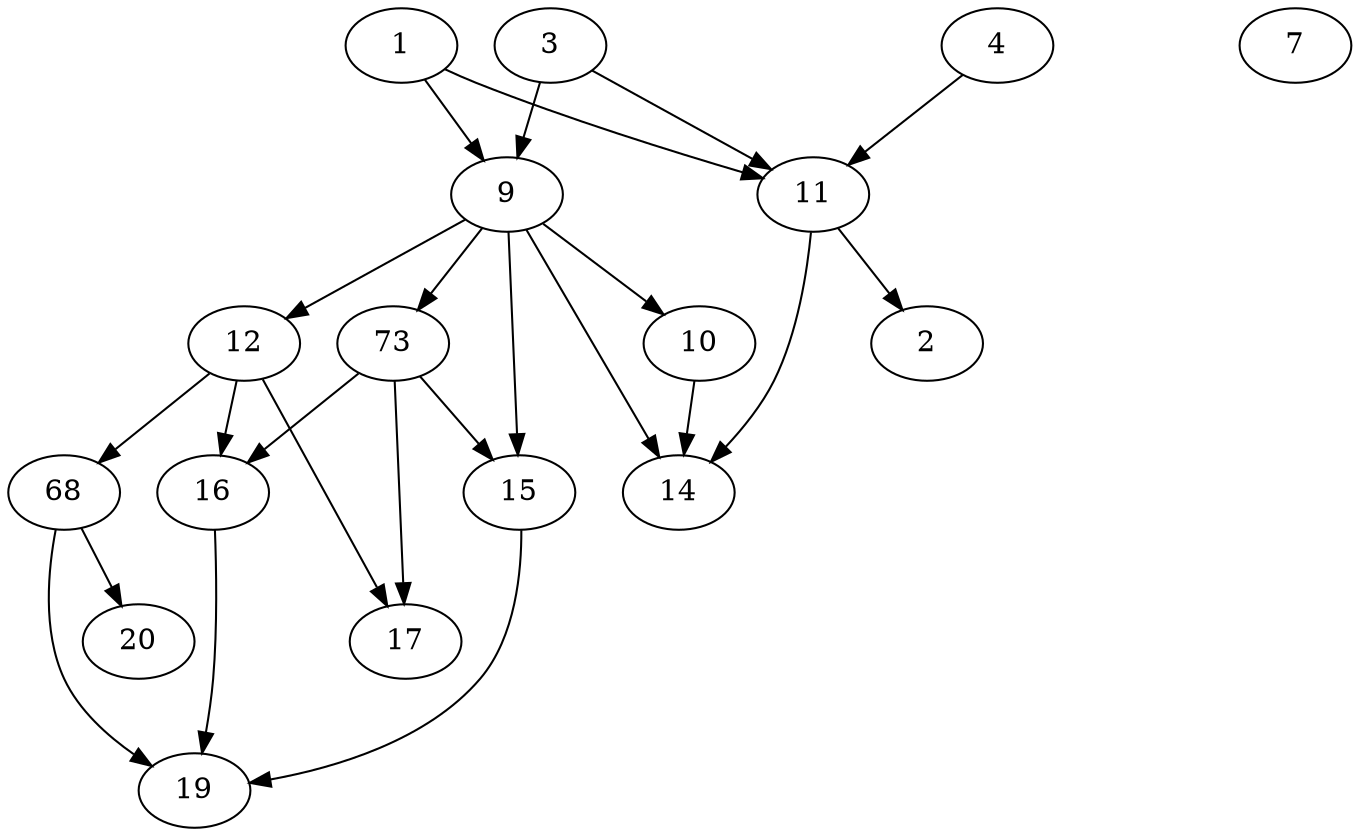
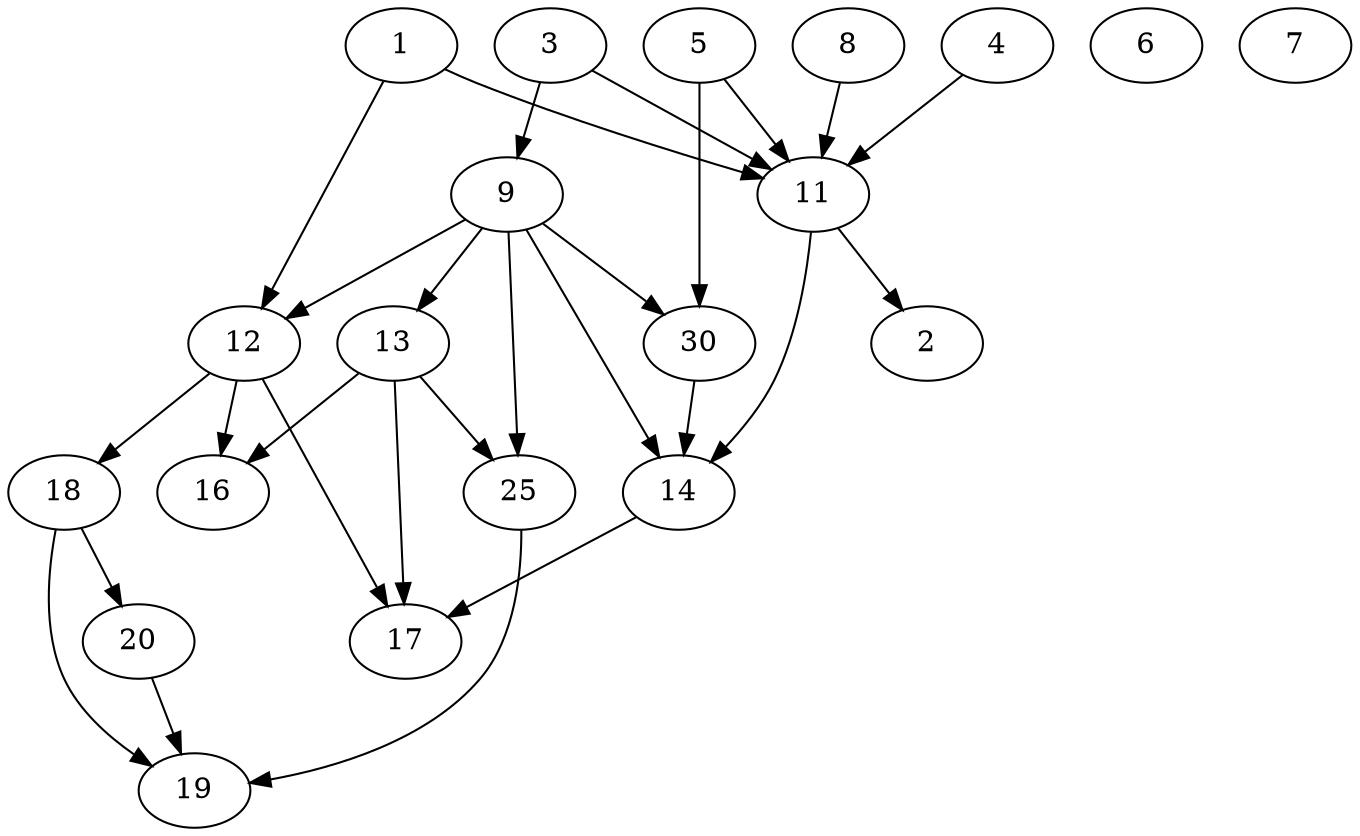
none -> (699, 46)
none -> (848, 46)
none -> (1146, 46)
(448, 112) -> (328, 185)
(393, 344) -> (393, 344)
(699, 344) -> (699, 344)
(64, 493) -> (64, 493)
(519, 493) -> (519, 493)
none -> (551, 562)
(216, 632) -> (163, 706)
